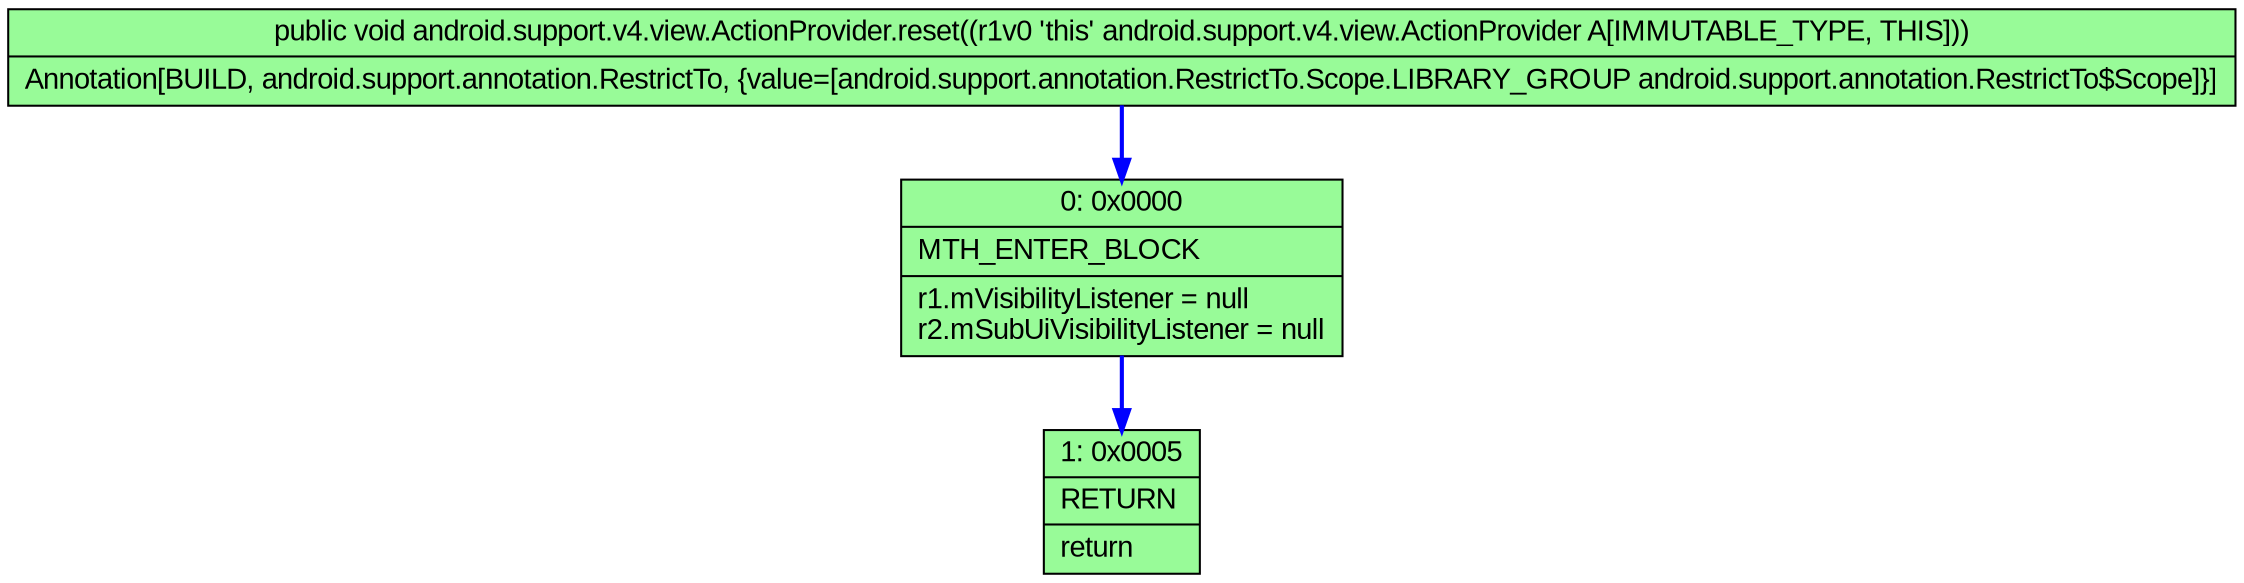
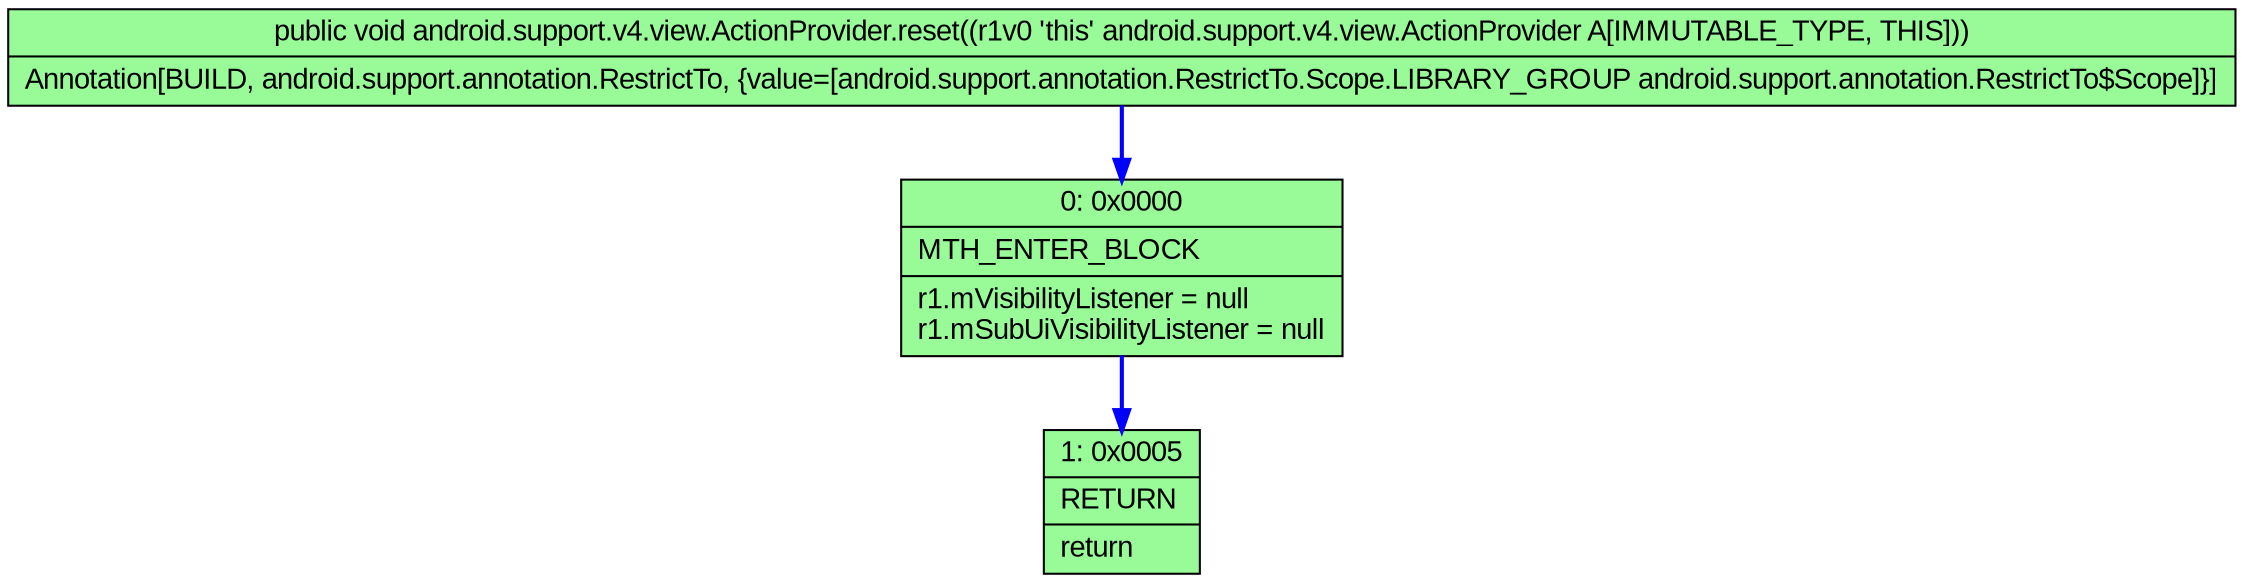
(1122, 330) -> (1122, 330)
